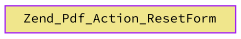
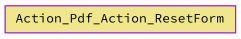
(120, 19) -> (120, 19)
